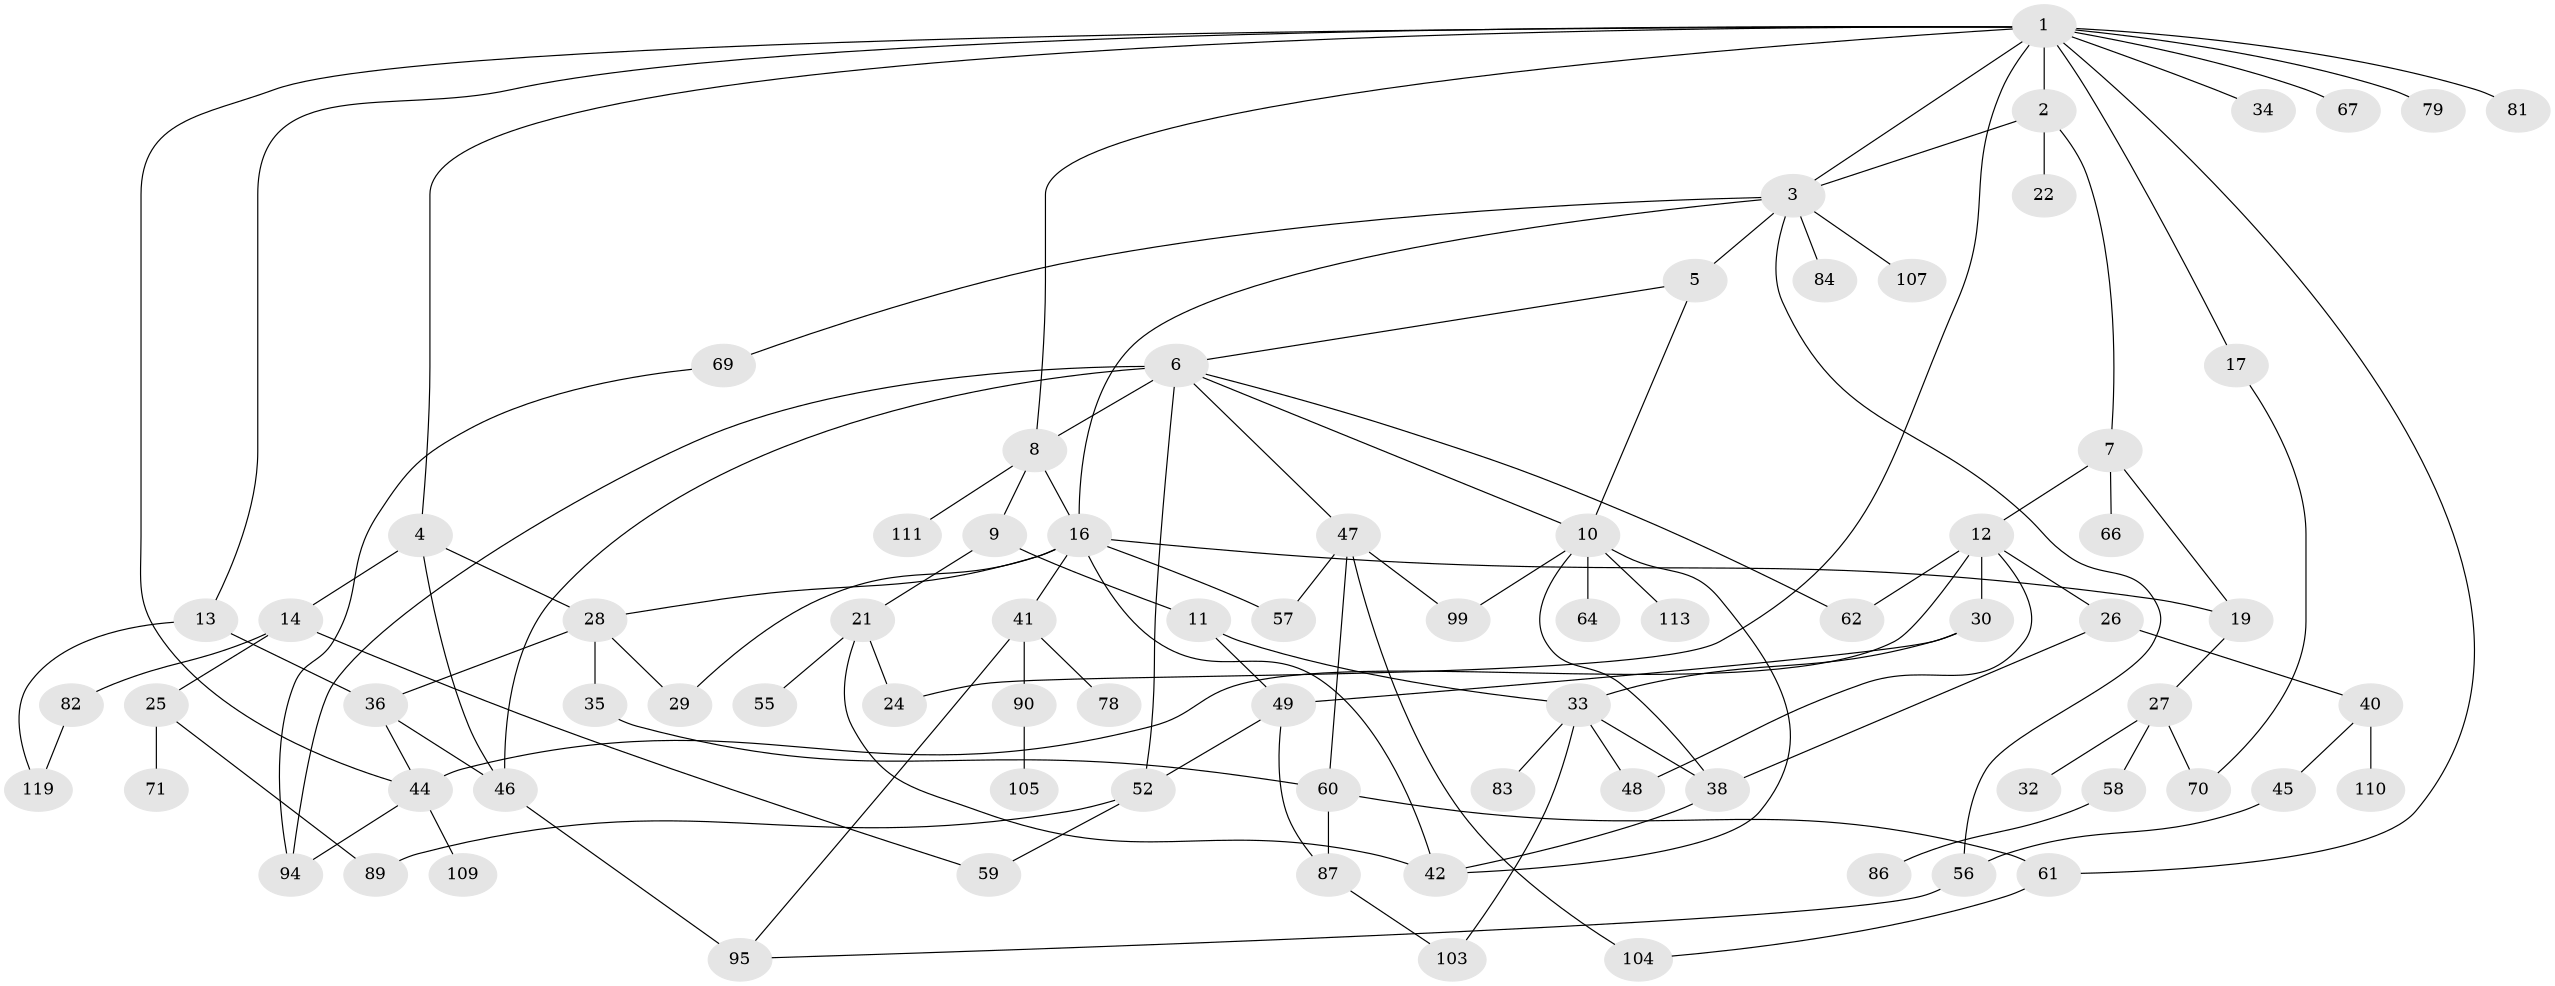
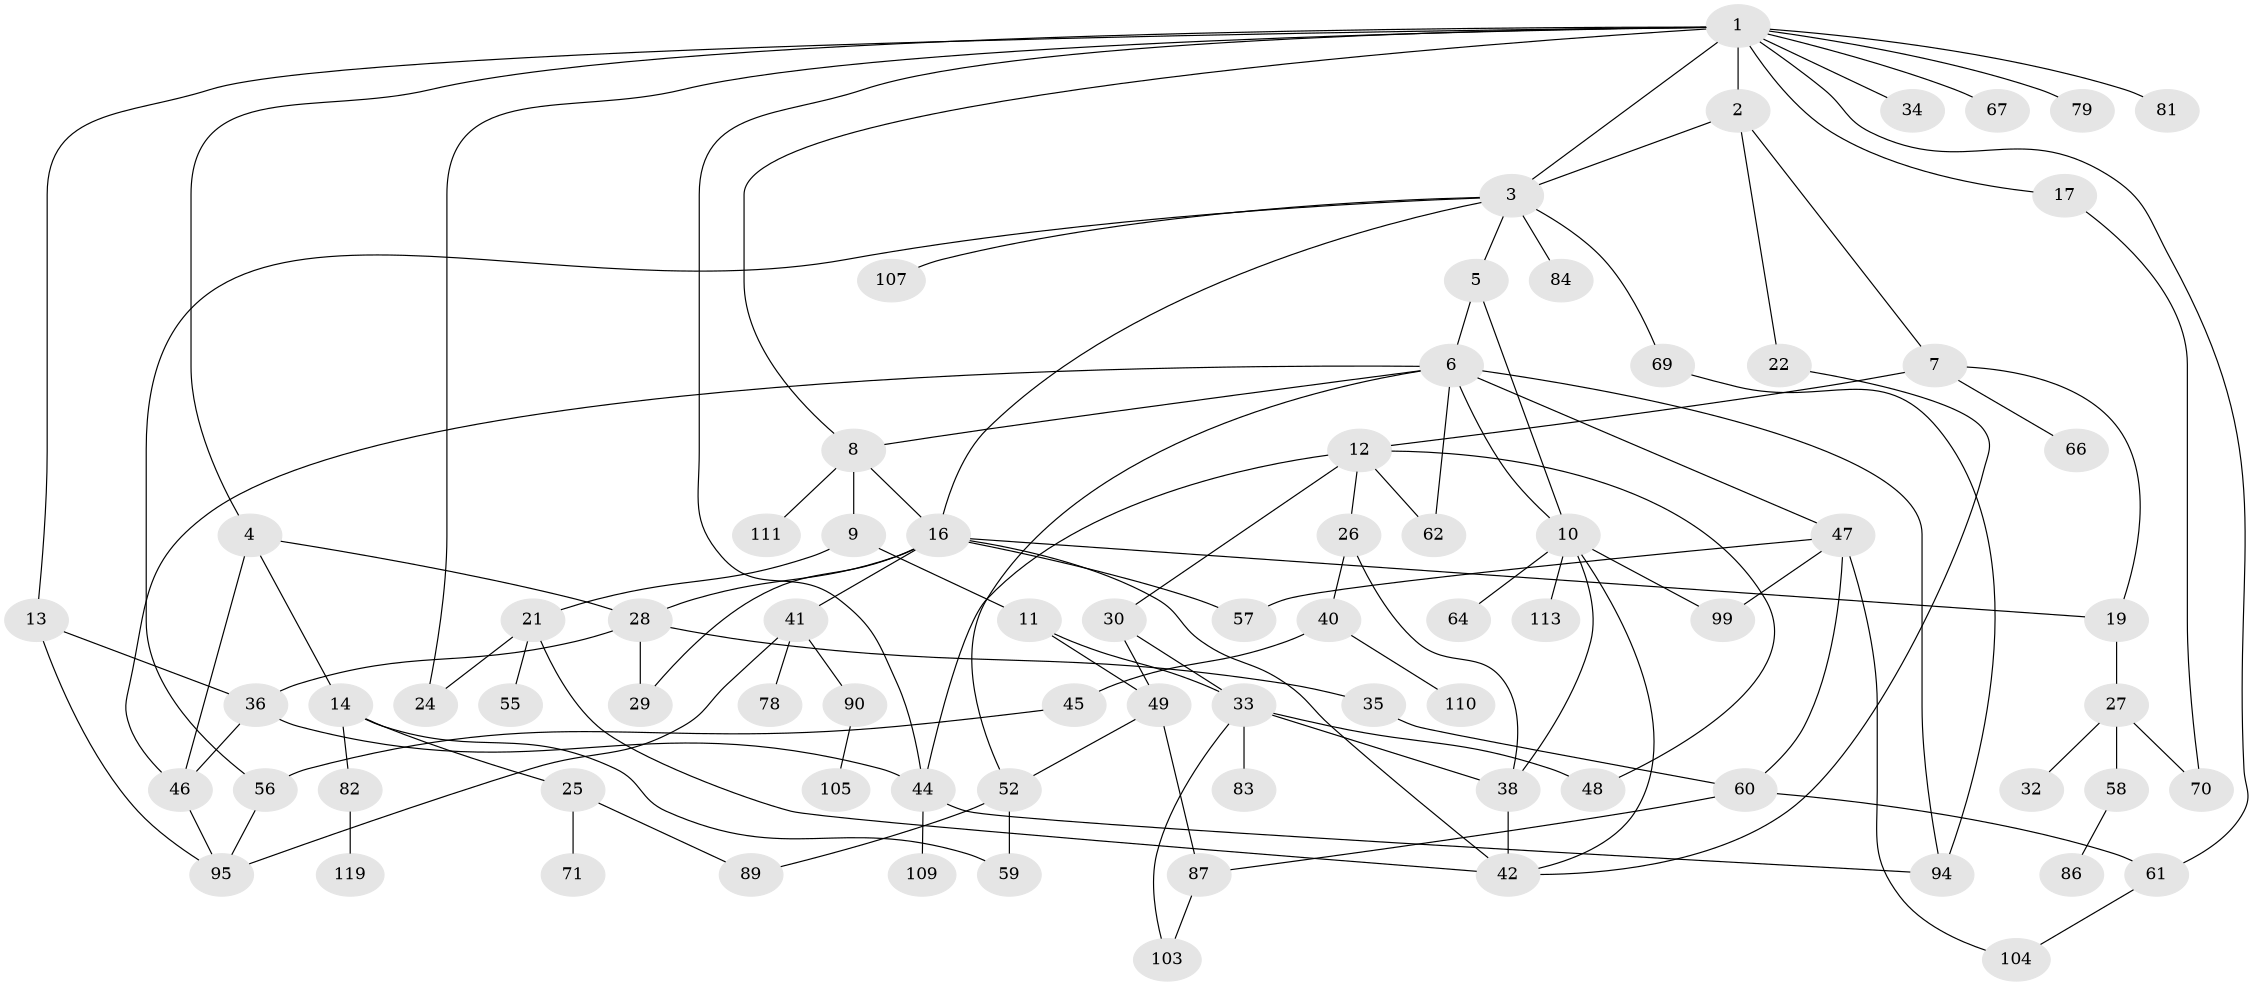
(55, 659) -> (103, 764)
none -> (1900, 667)
